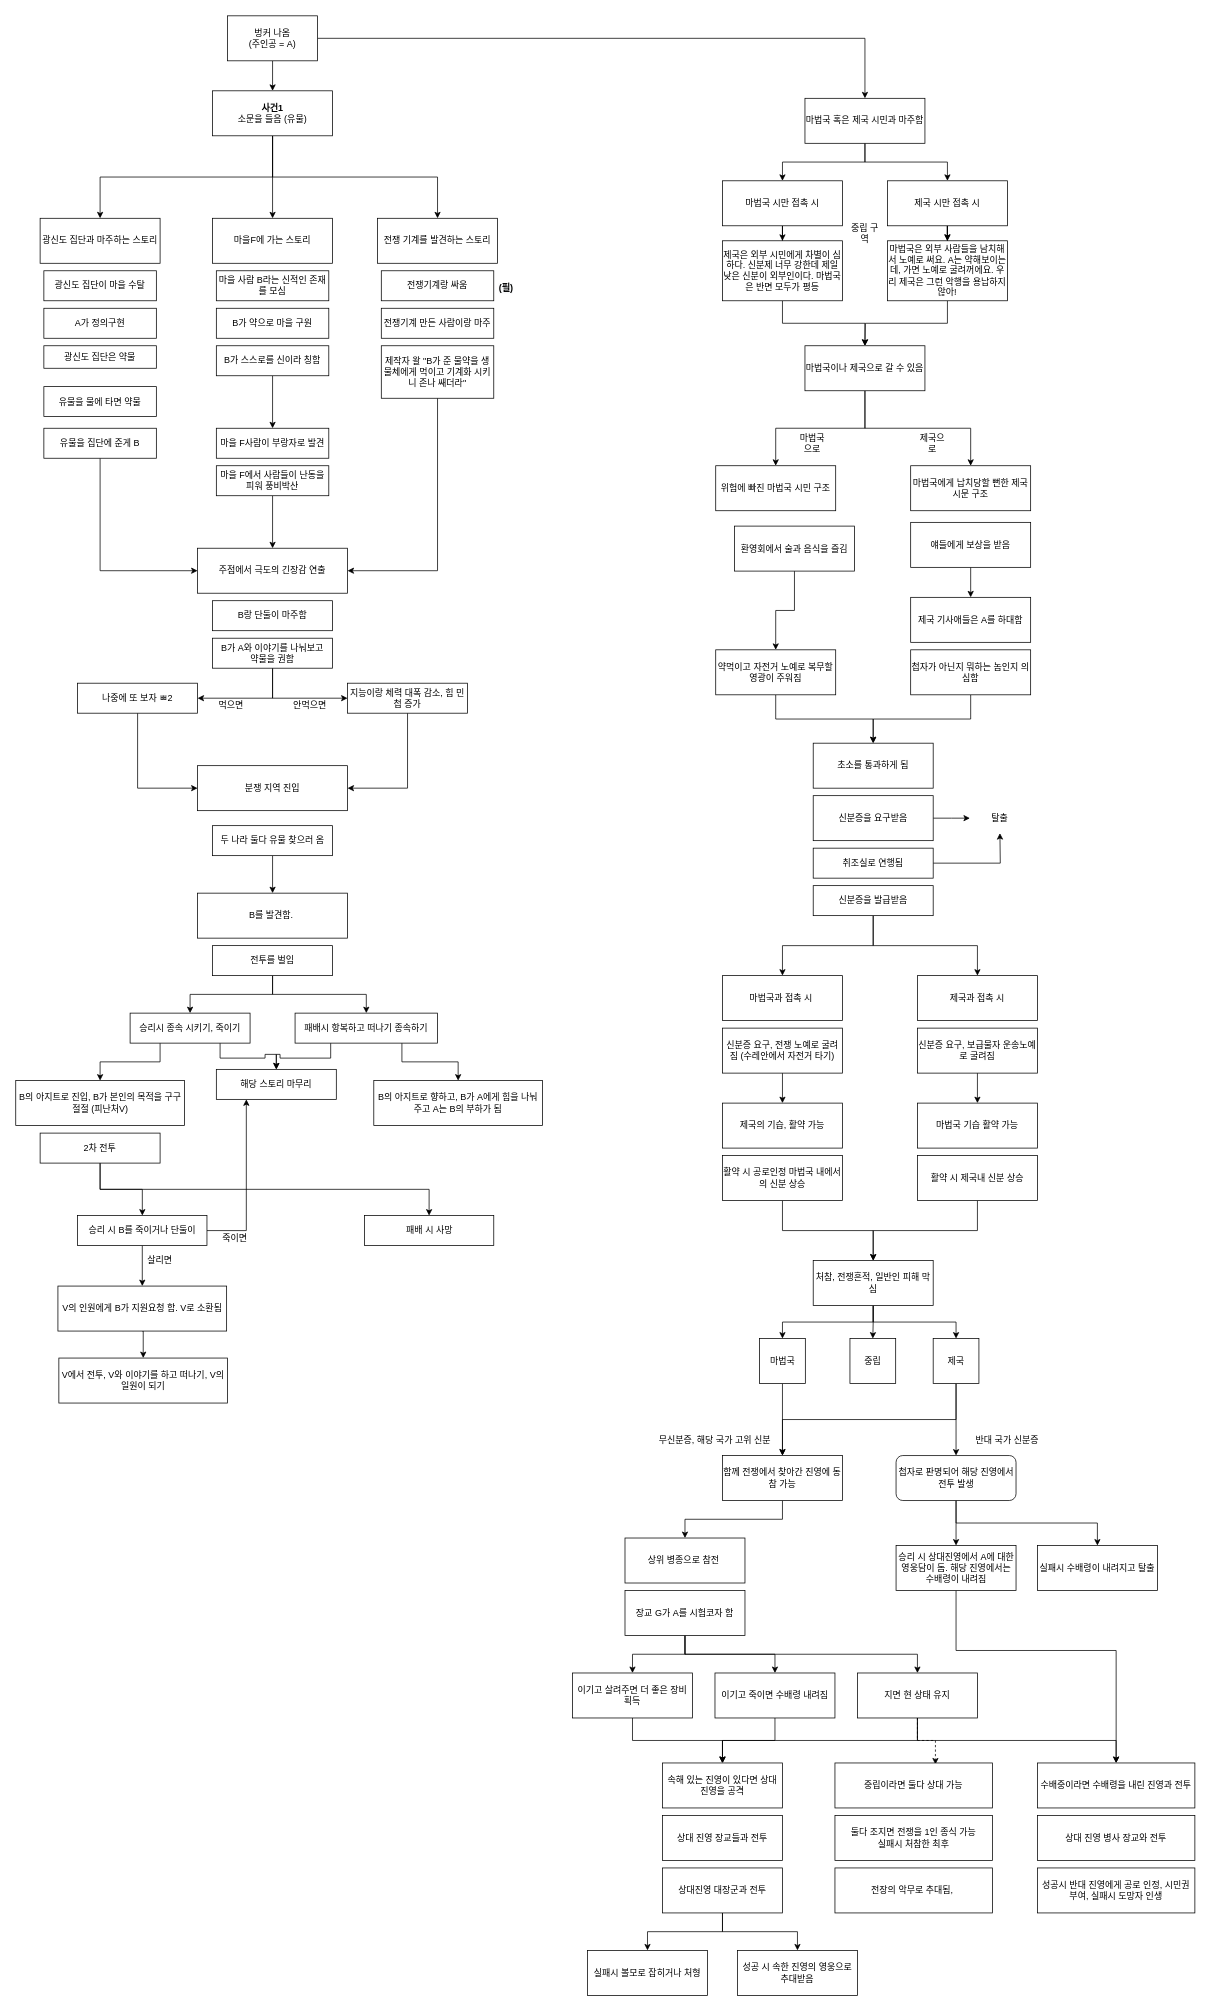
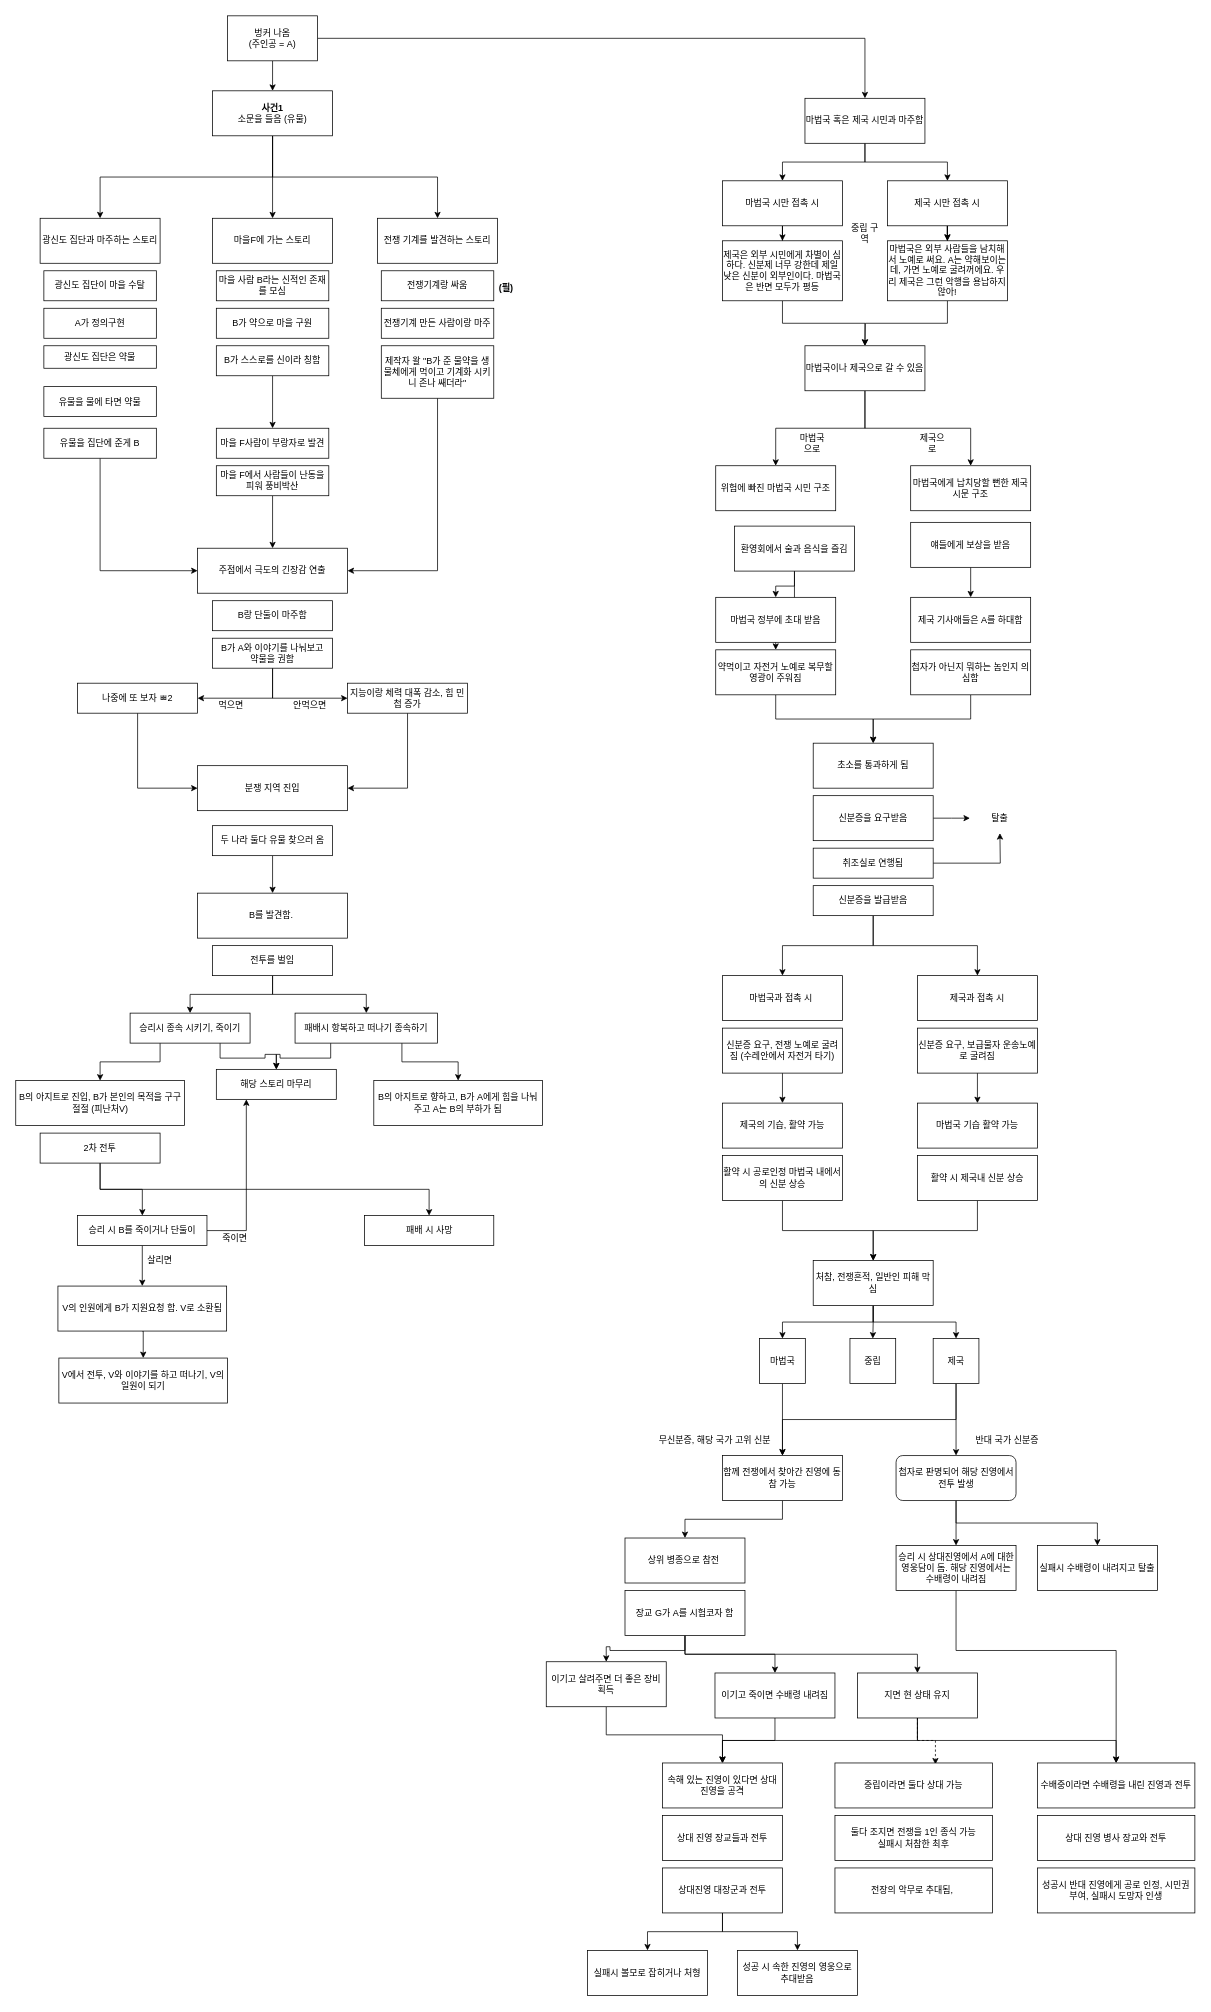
none -> (776, 588)
none -> (776, 620)
(633, 1695) -> (606, 1684)
